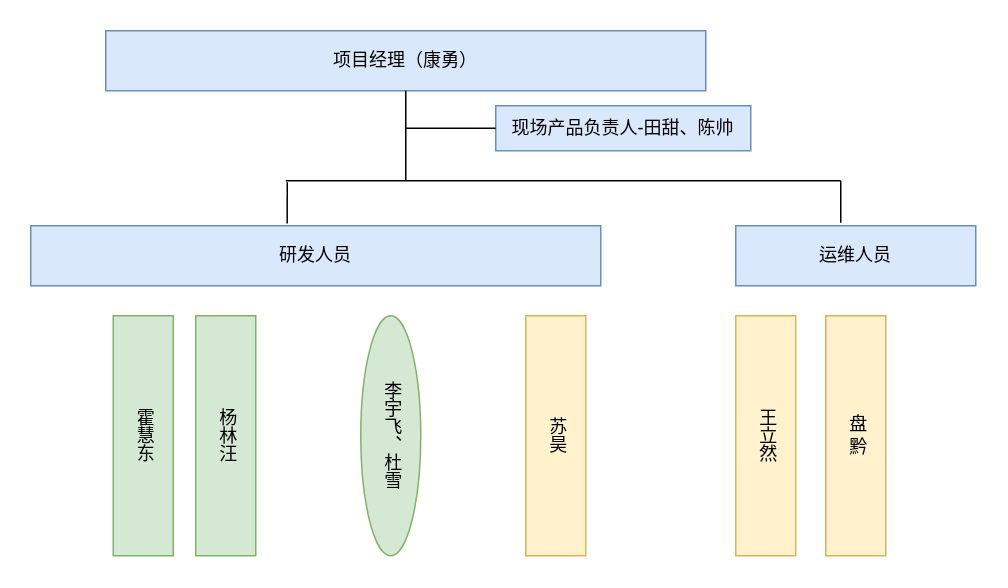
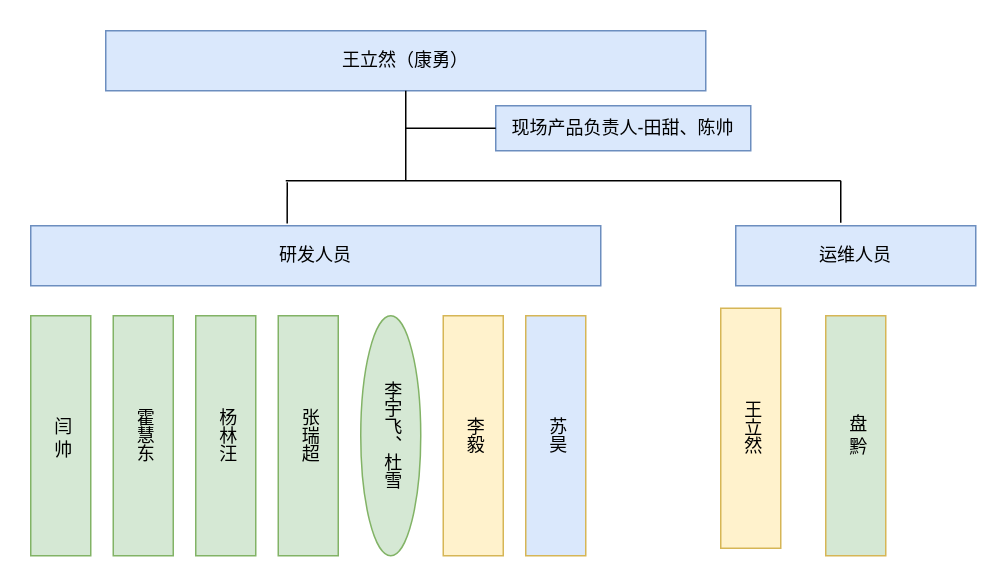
(406, 61) -> (406, 61)
none -> (61, 436)
none -> (308, 436)
none -> (473, 436)
(556, 436) -> (556, 436)
(766, 436) -> (751, 428)
(856, 436) -> (856, 436)
